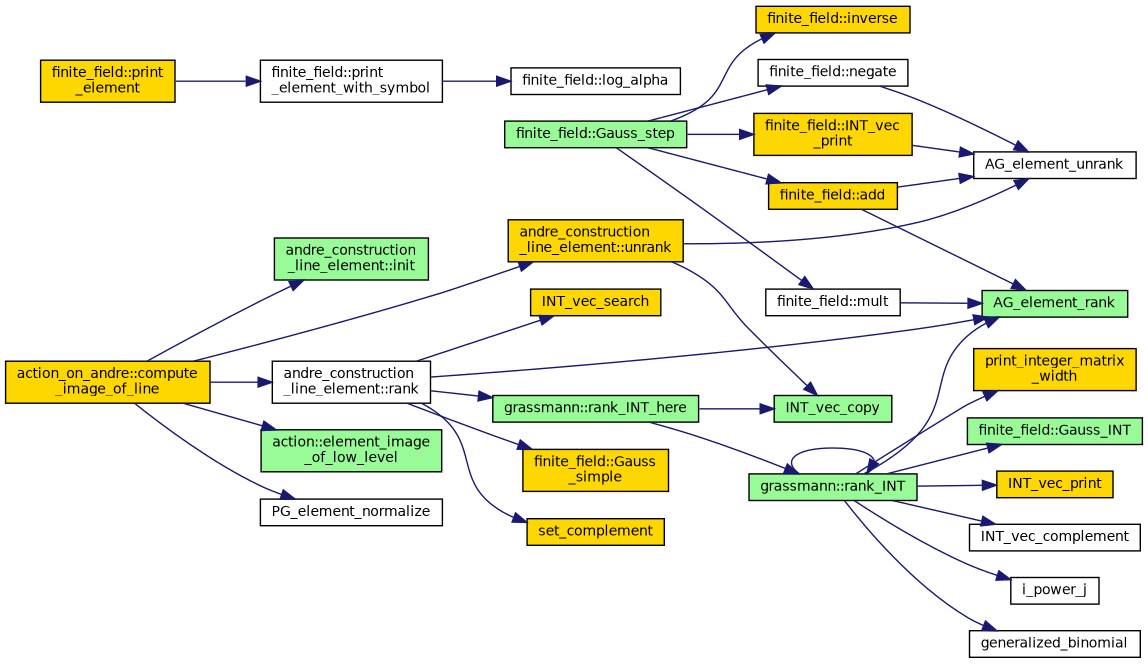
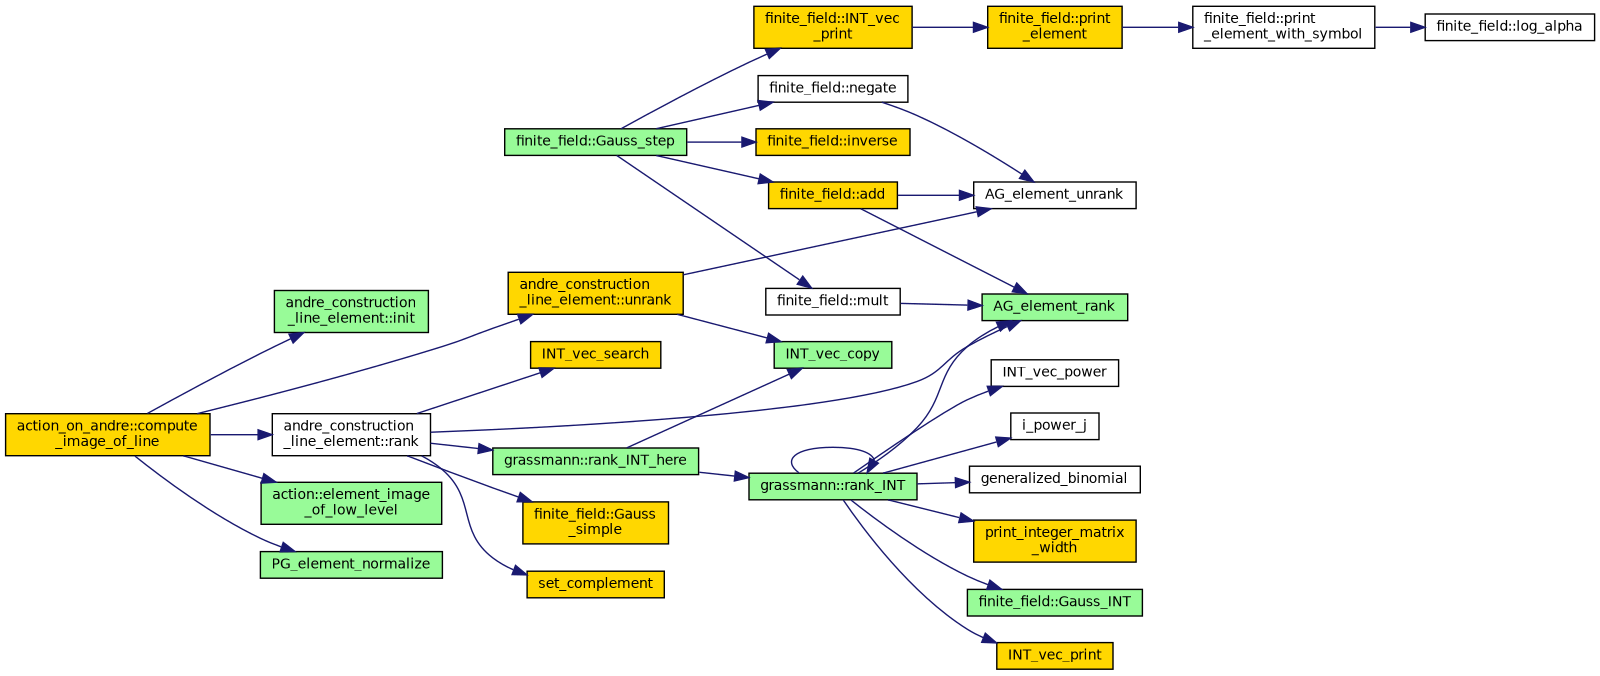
(936, 149) -> (943, 27)
(351, 512) -> (351, 565)
(1055, 538) -> (1055, 373)
